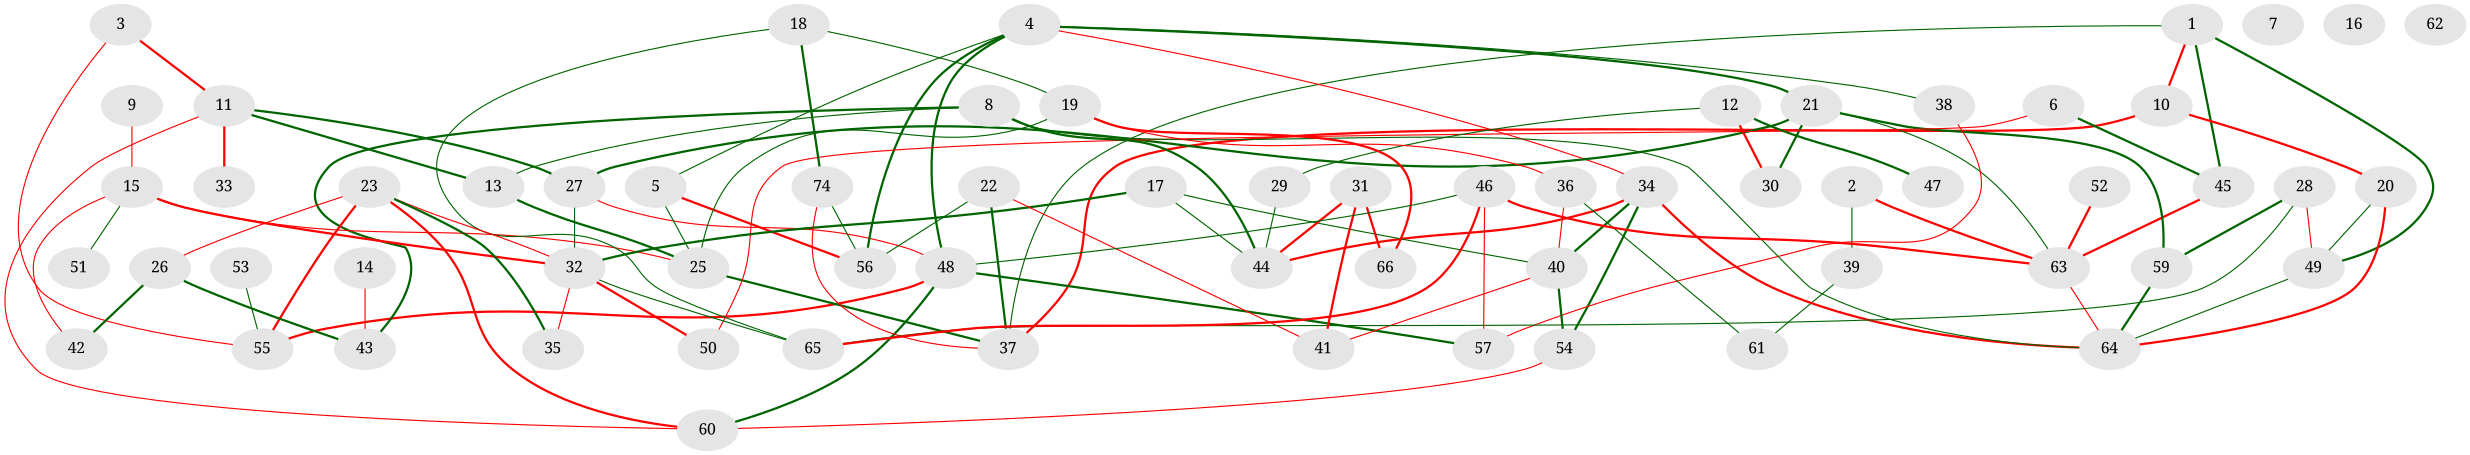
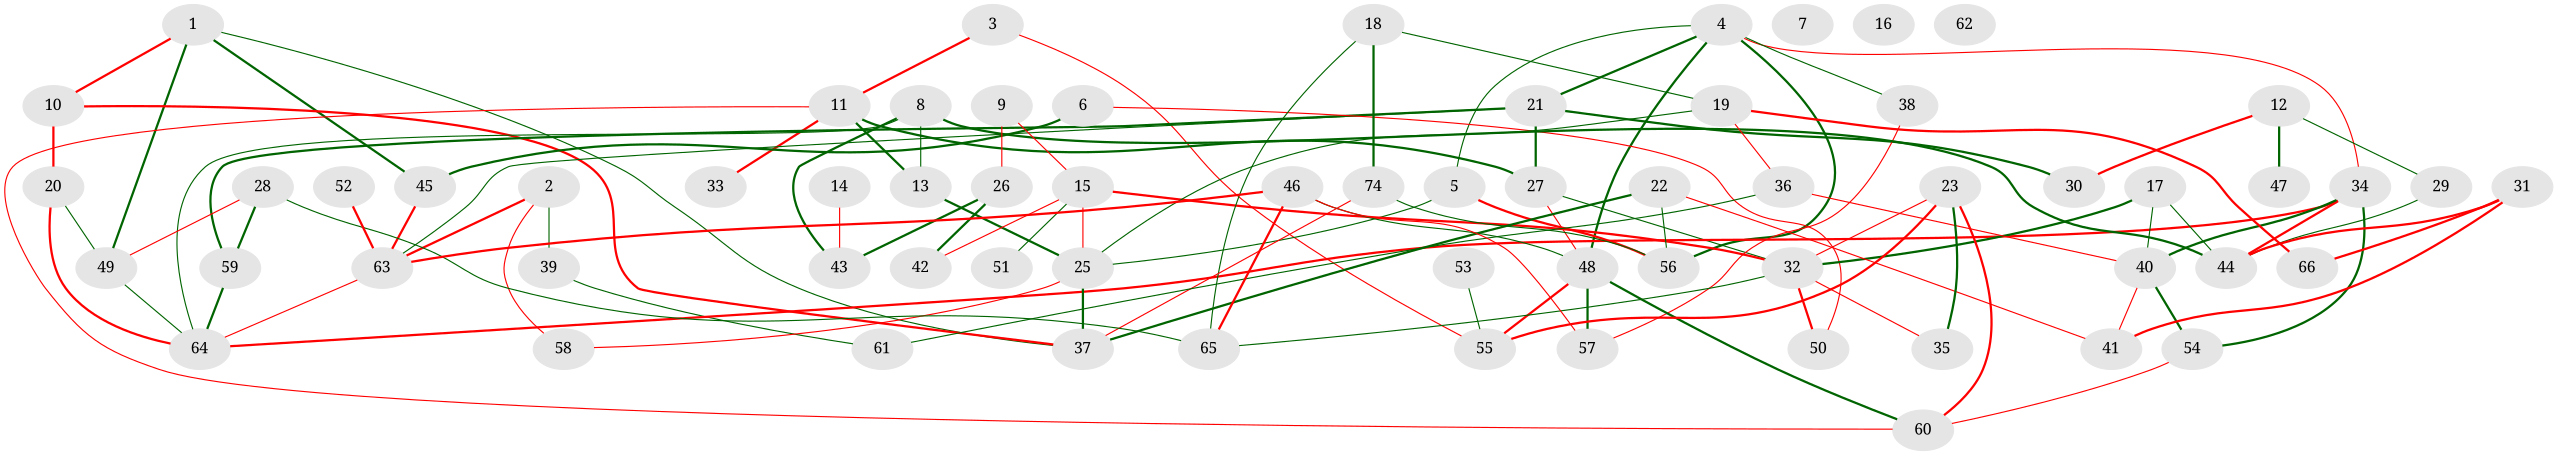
(251, 228) -> (1002, 155)
none -> (564, 349)
